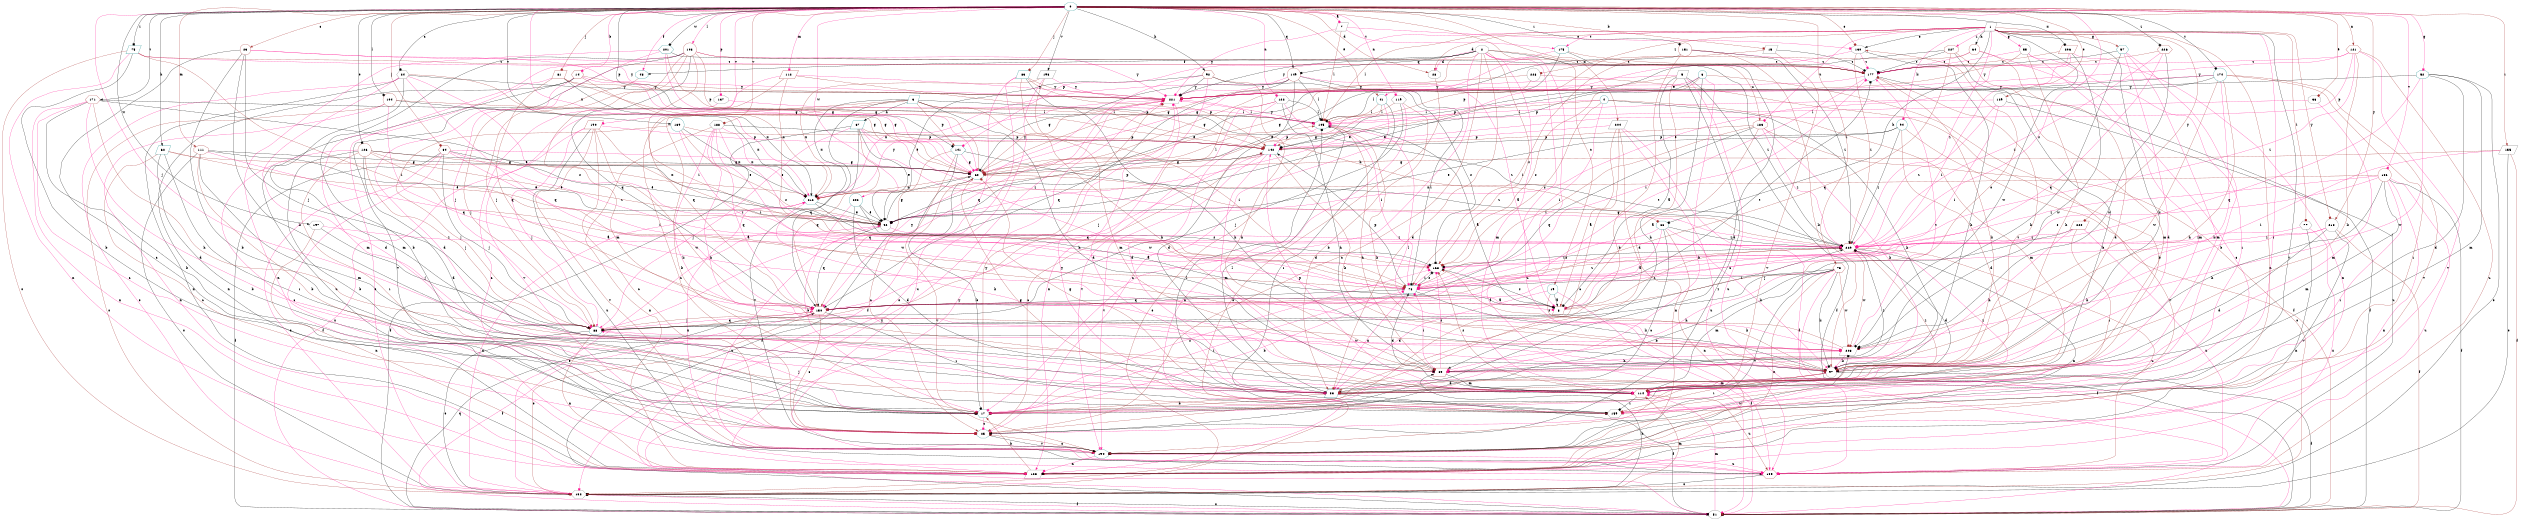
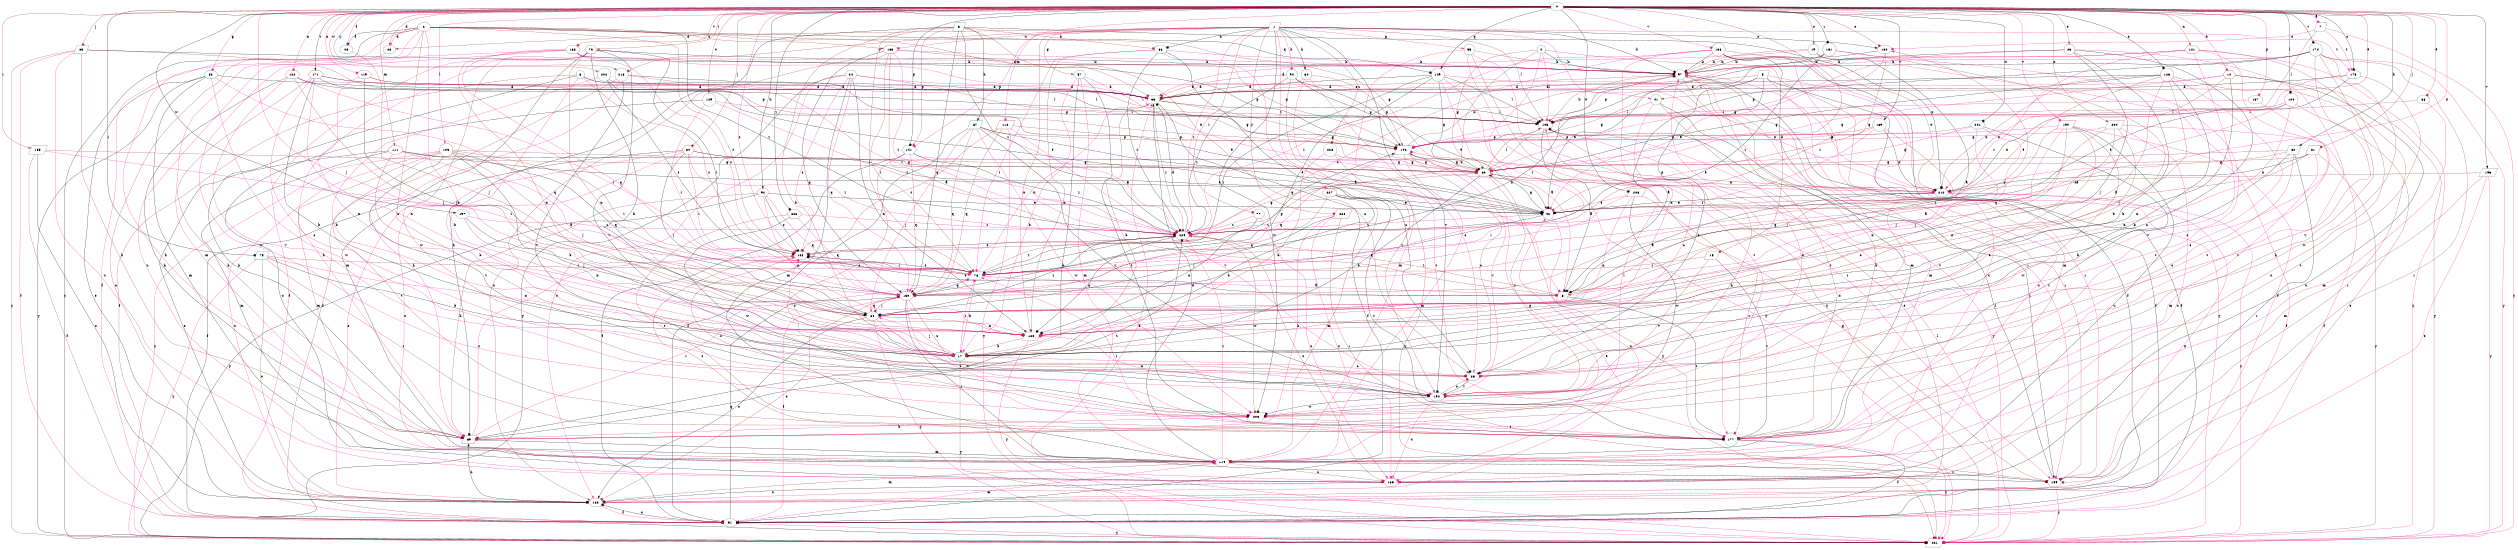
(721, 9) -> (1975, 9)
(1864, 60) -> none
(1462, 385) -> (1190, 291)
